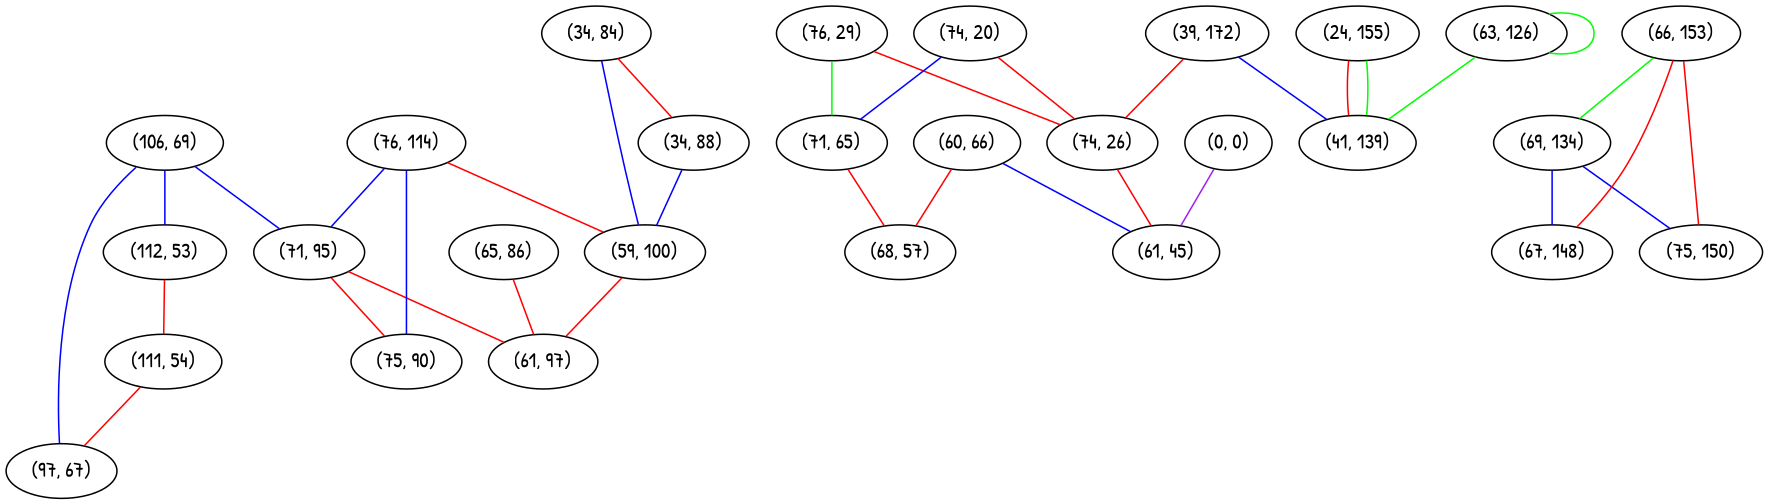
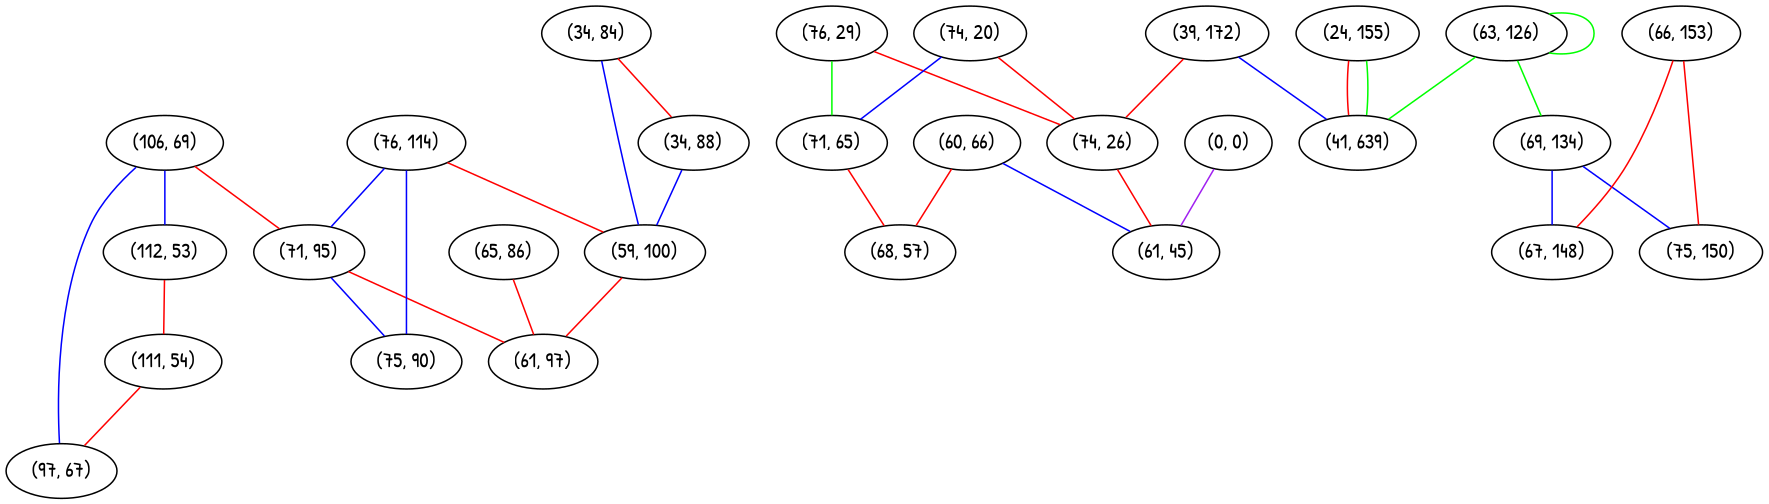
(1616, 88) -> (1529, 88)
(1358, 143) -> (1358, 143)
(237, 198) -> (237, 198)
(358, 307) -> (358, 307)
